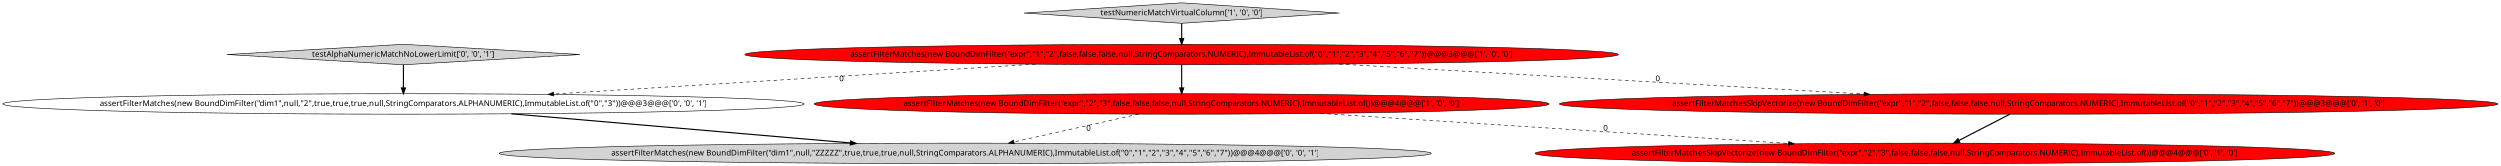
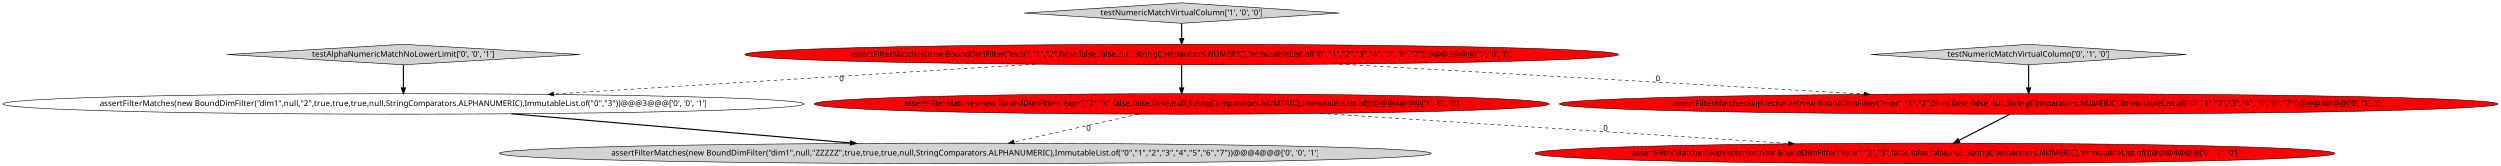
none -> (2029, 55)
